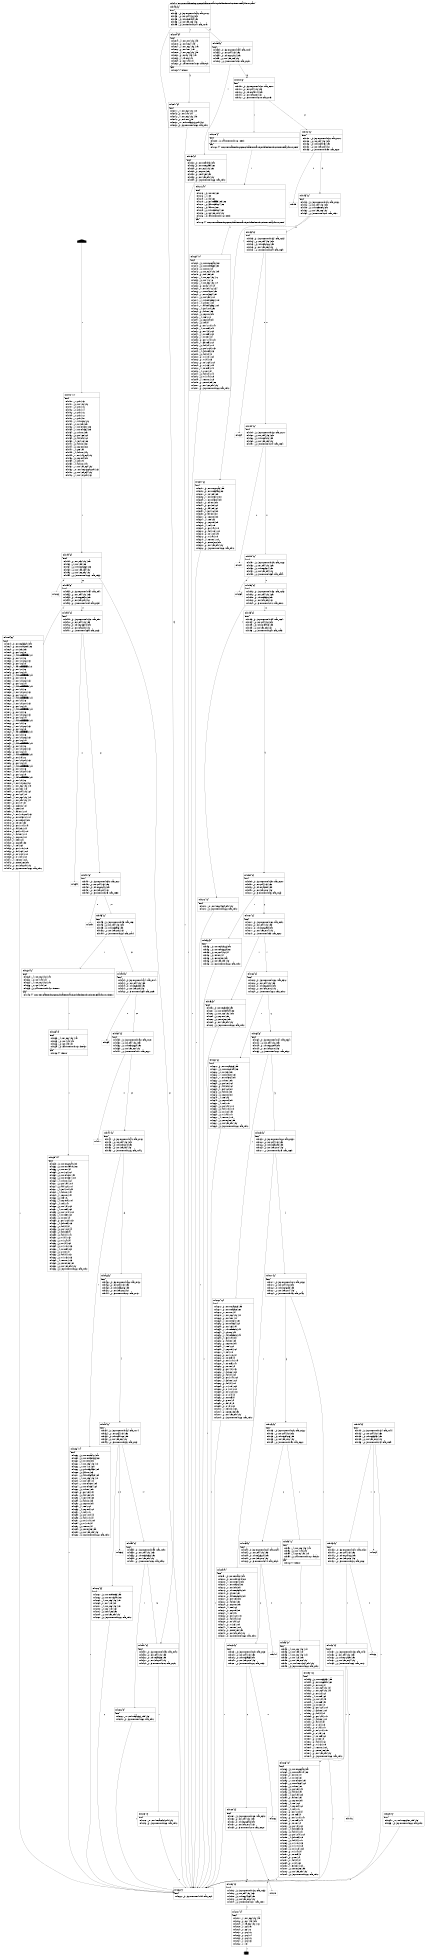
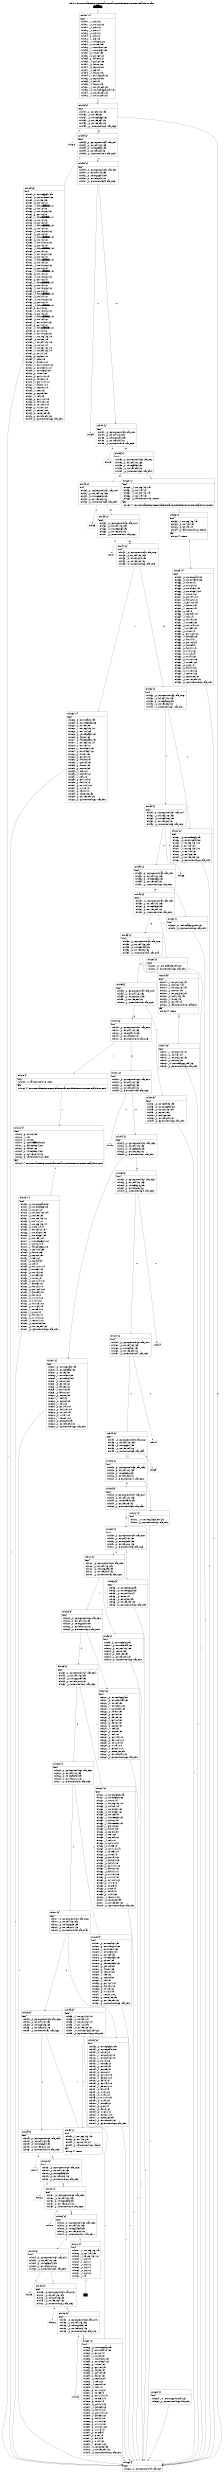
(173, 834) -> (148, 923)
(114, 1515) -> (181, 769)
(300, 1603) -> (82, 2082)
(380, 1709) -> (62, 2243)
